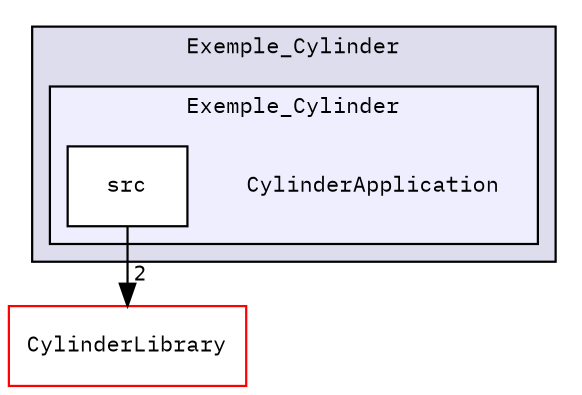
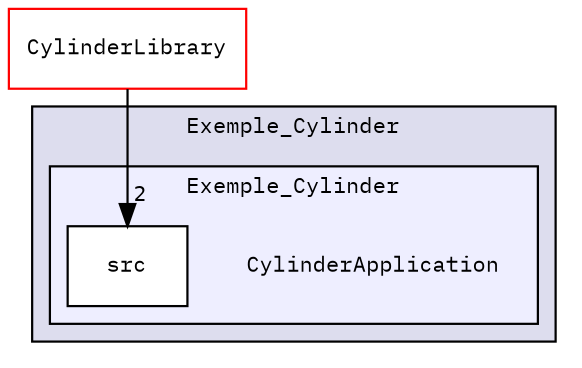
(128, 255) -> (128, 146)
